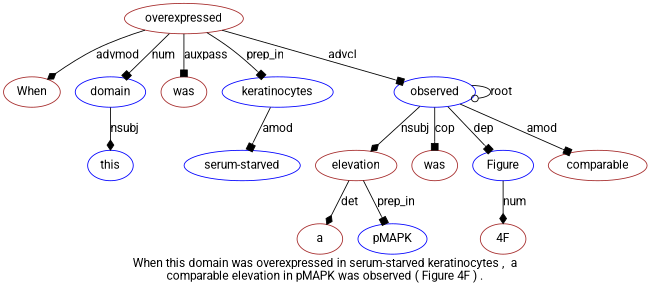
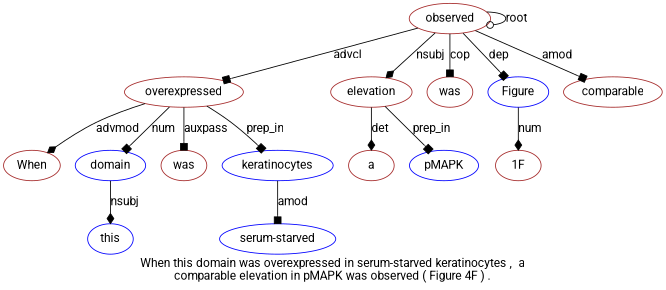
(309, 55) -> (325, 53)
(435, 92) -> (450, 19)
(503, 239) -> (518, 166)
